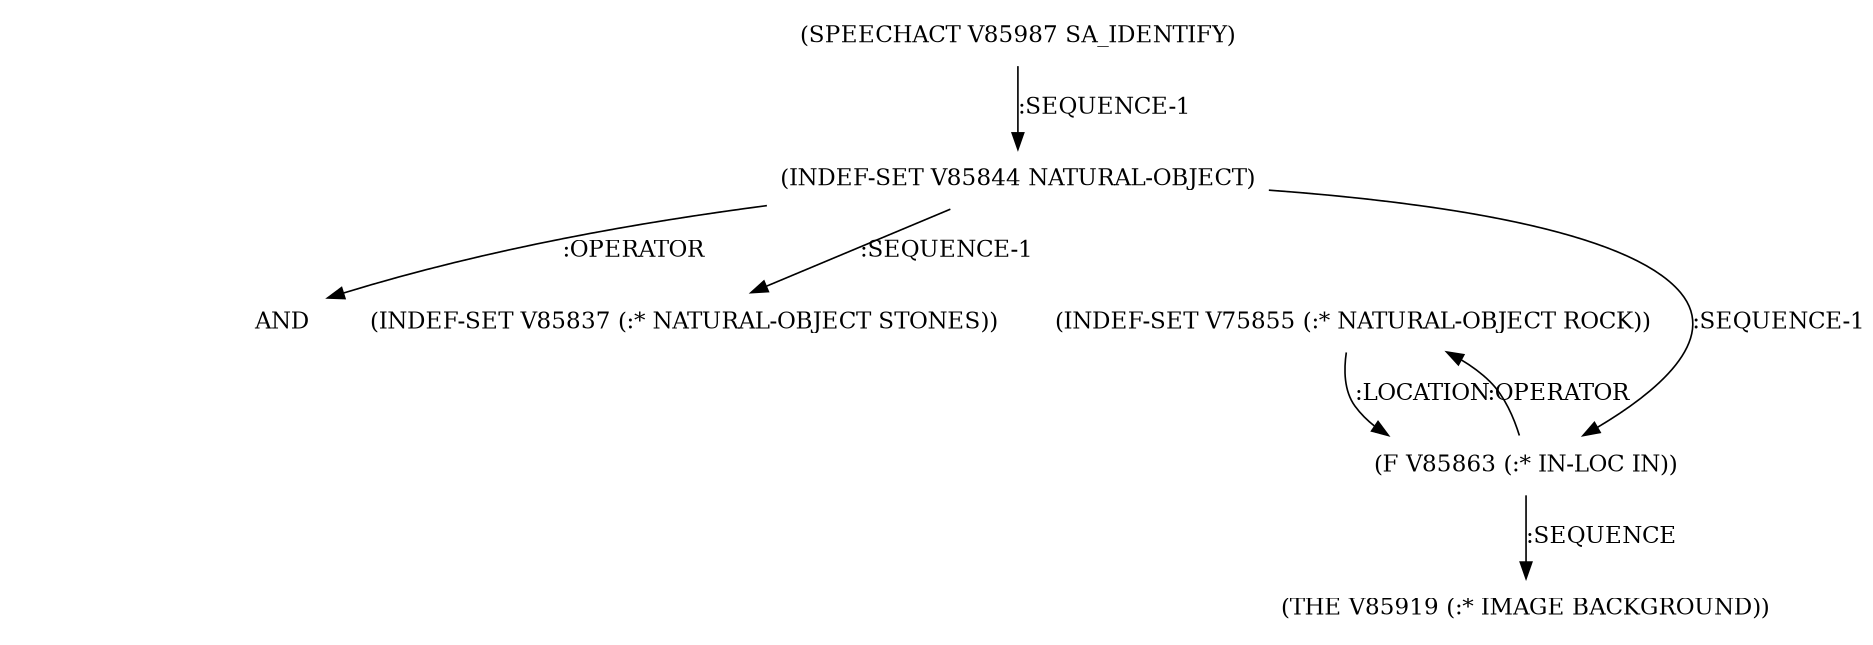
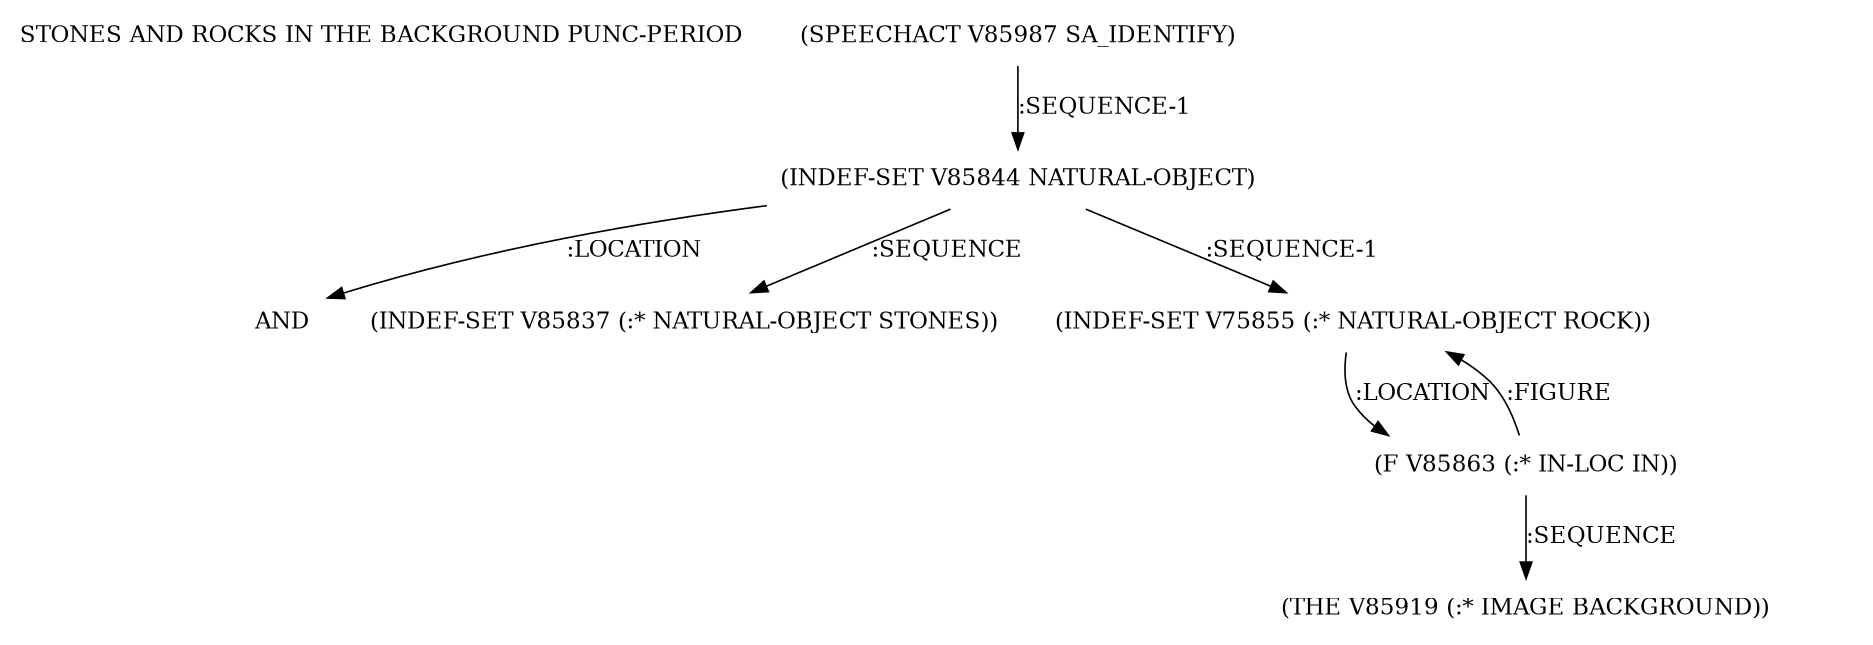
none -> (382, 36)
(1570, 236) -> (1178, 248)
(634, 251) -> (634, 251)
(947, 251) -> (947, 251)
(1559, 394) -> (1559, 394)
